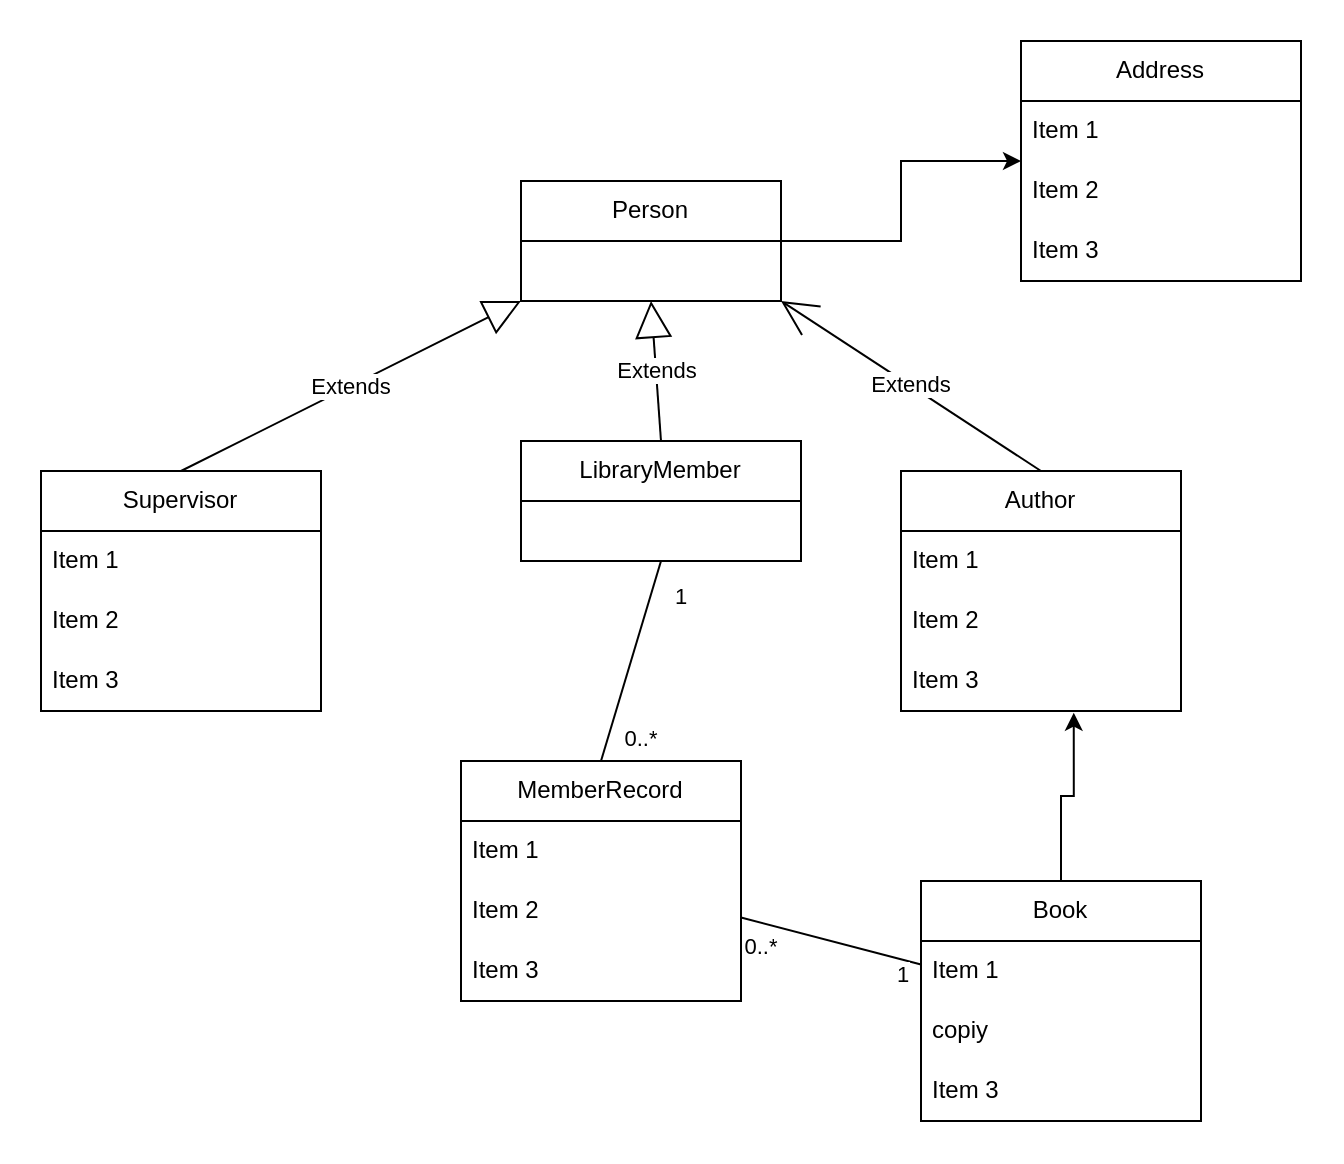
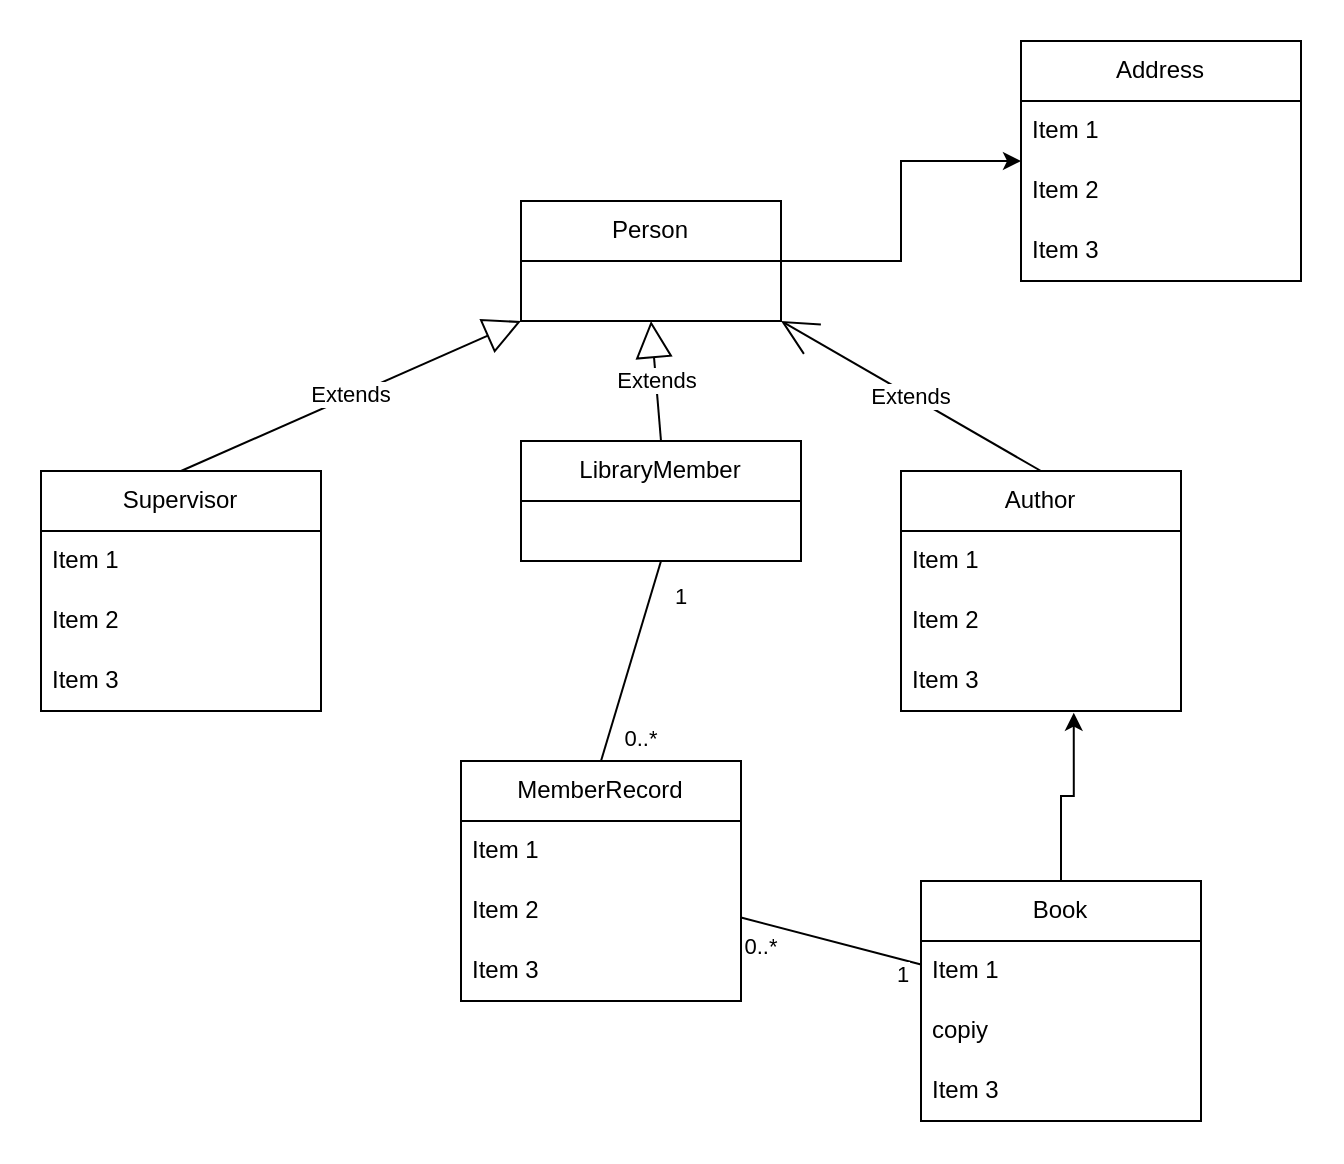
(651, 241) -> (651, 261)
